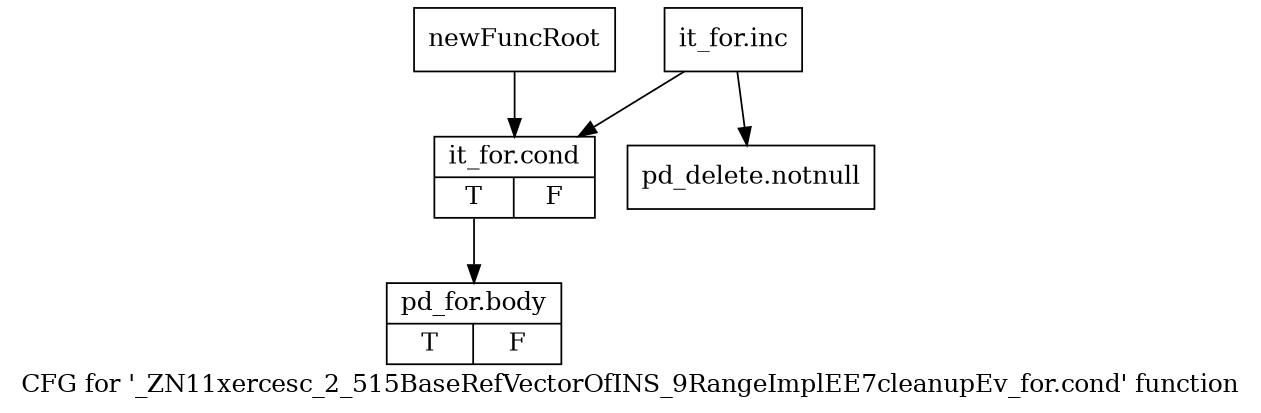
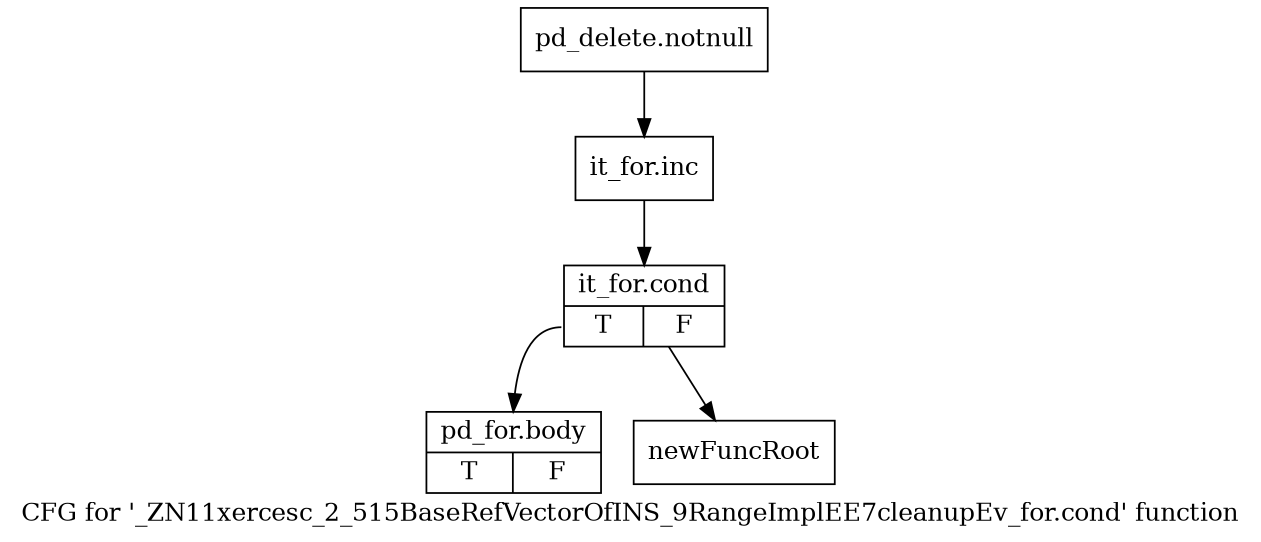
(515, 95) -> (687, 376)
(741, 100) -> (644, 95)
